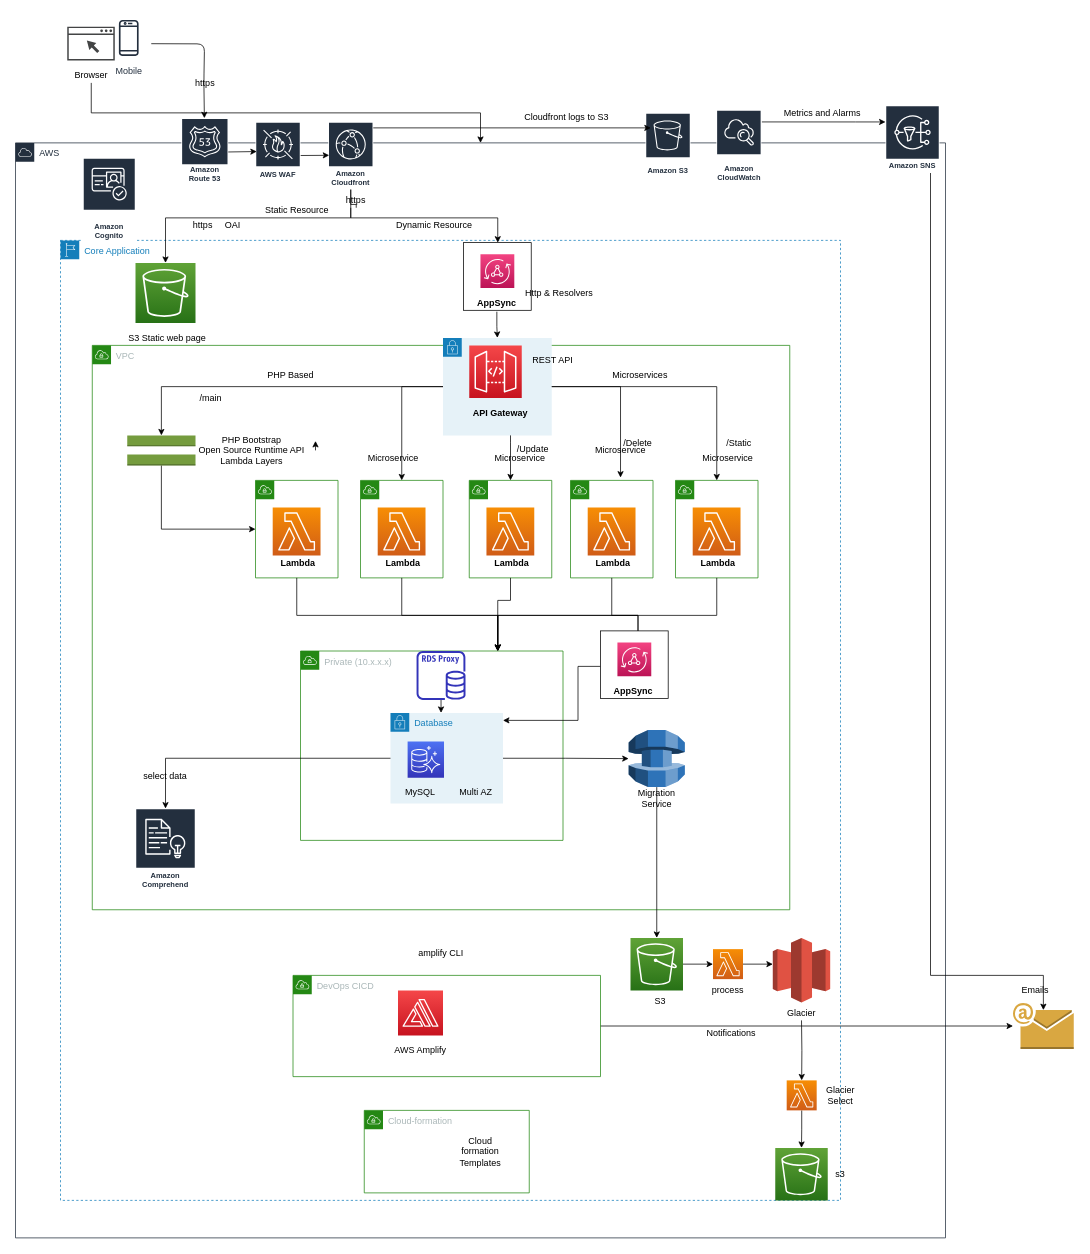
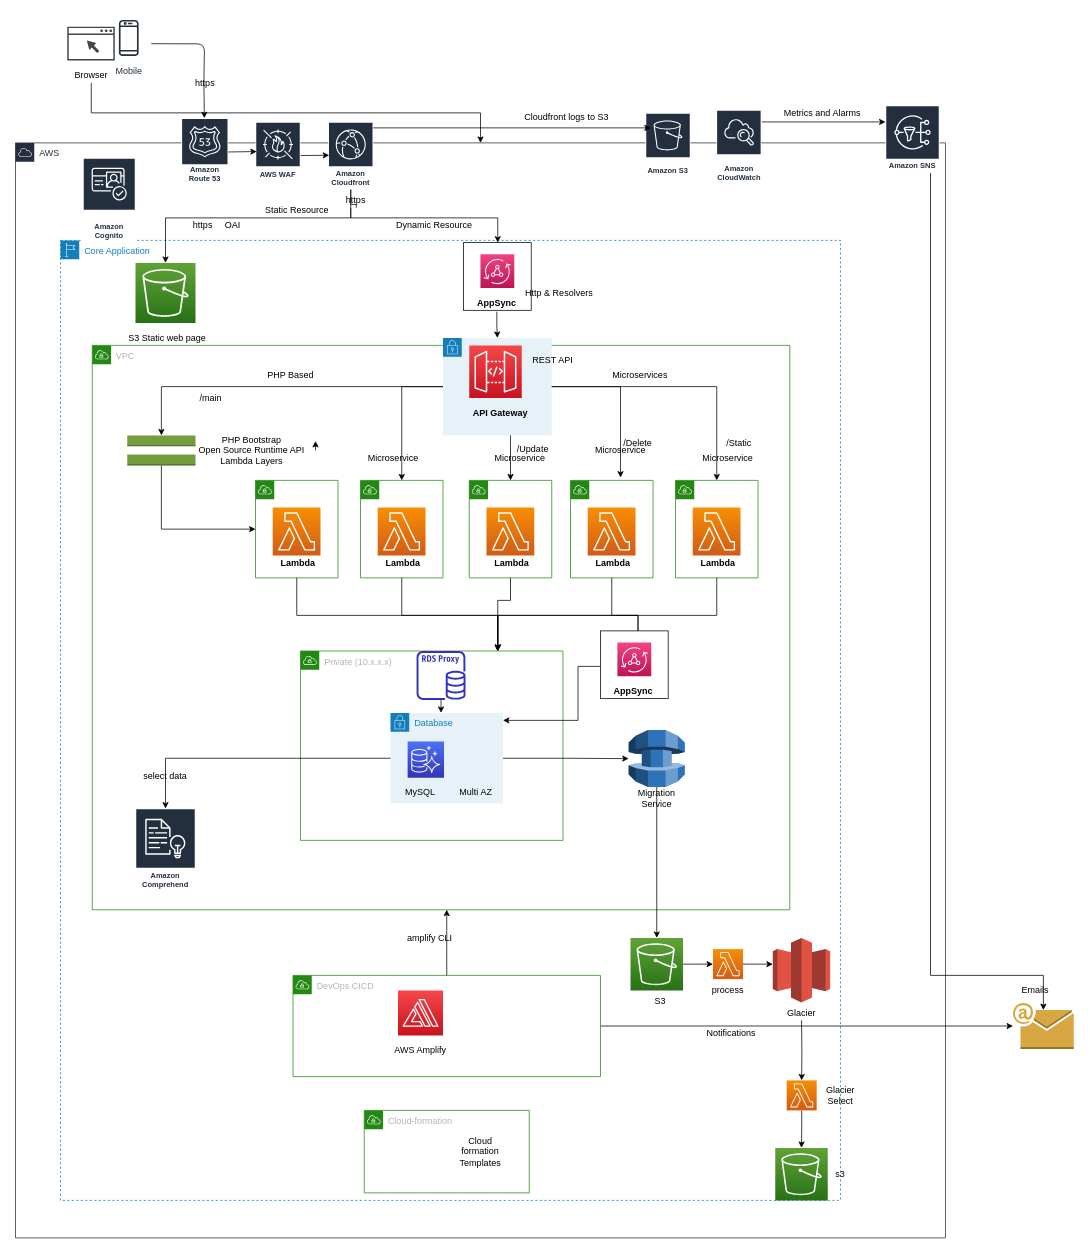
none -> (447, 944)
(440, 953) -> (429, 938)
